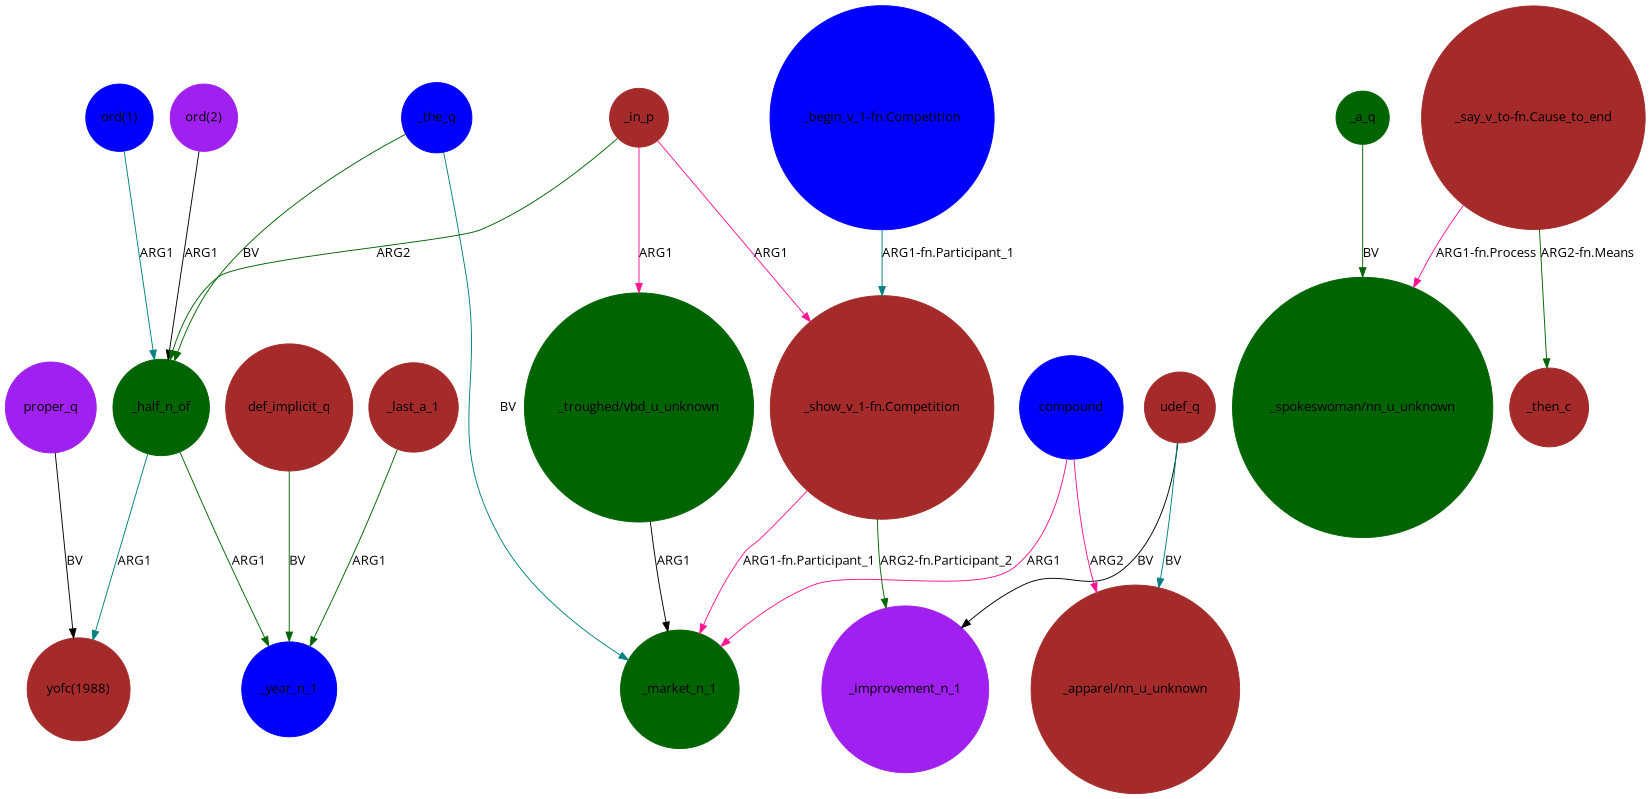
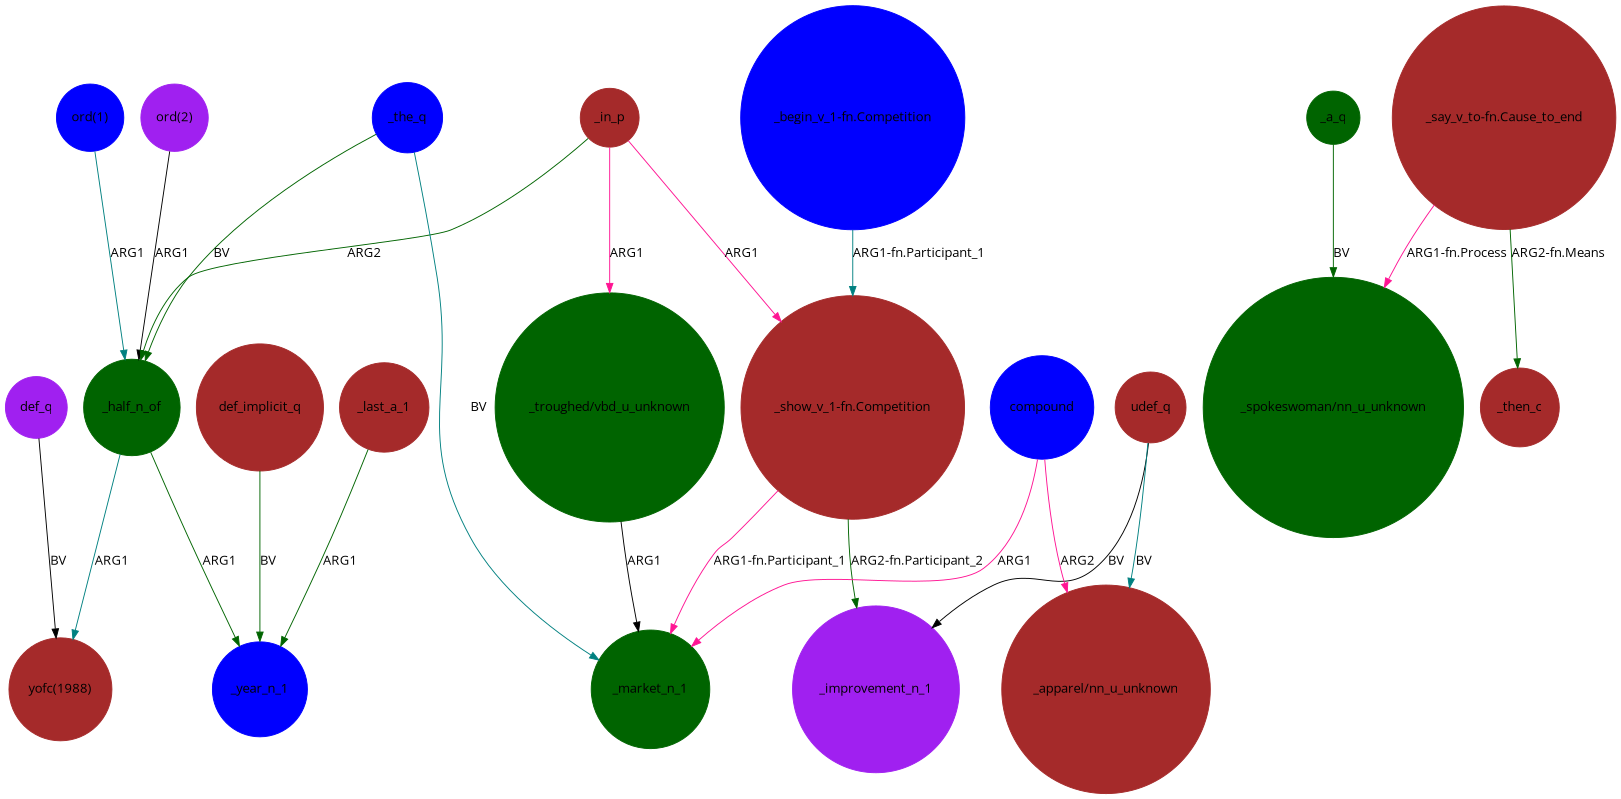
(51, 407) -> (36, 407)
